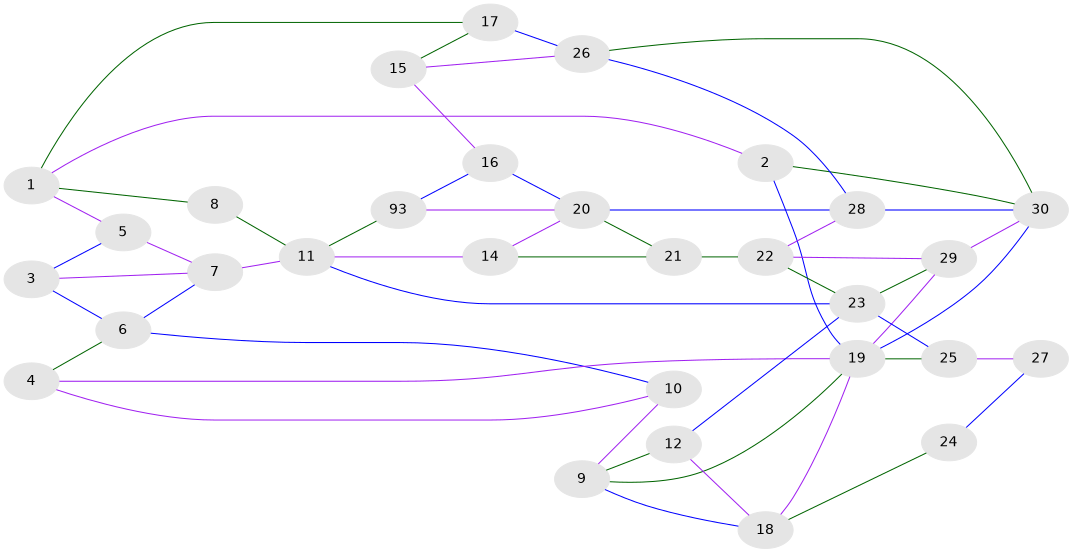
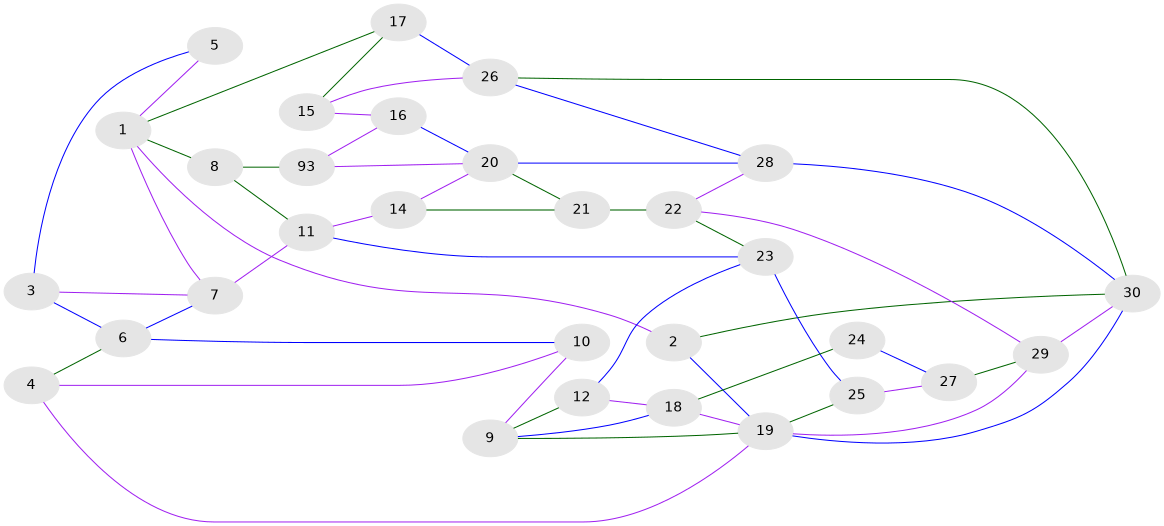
(445, 187) -> (353, 142)
(353, 233) -> (261, 167)
(169, 252) -> (162, 216)
(903, 281) -> (995, 368)
